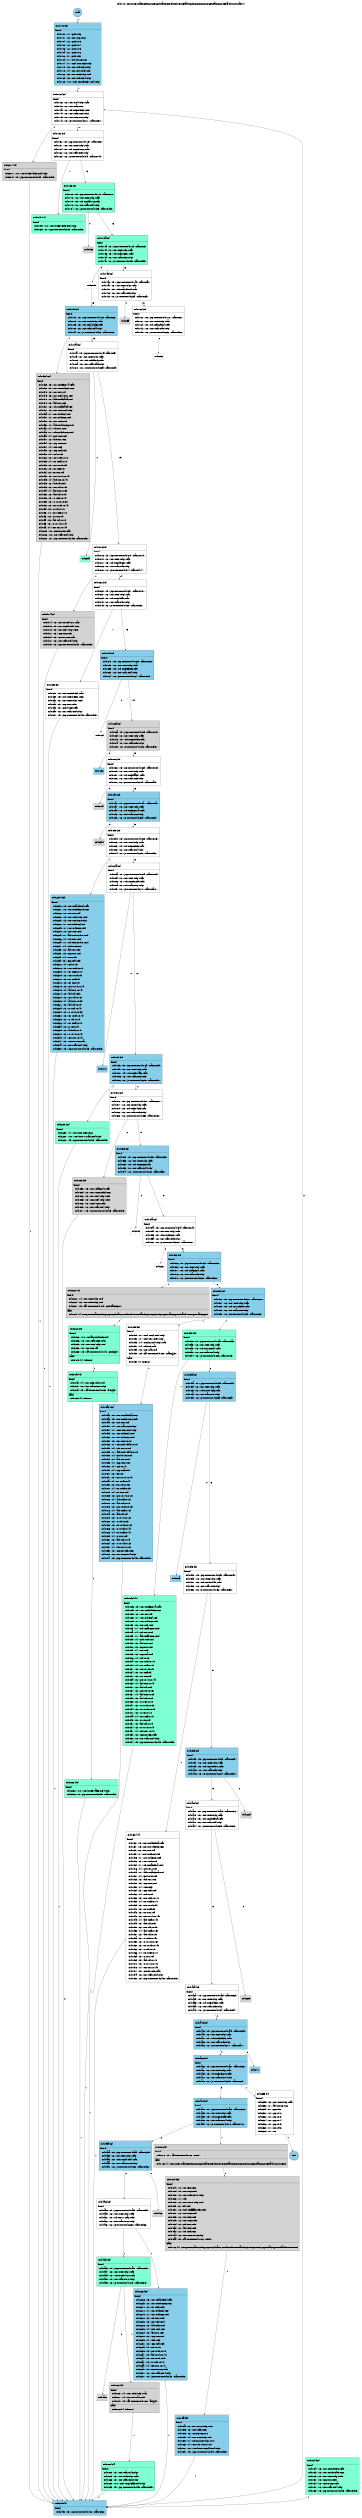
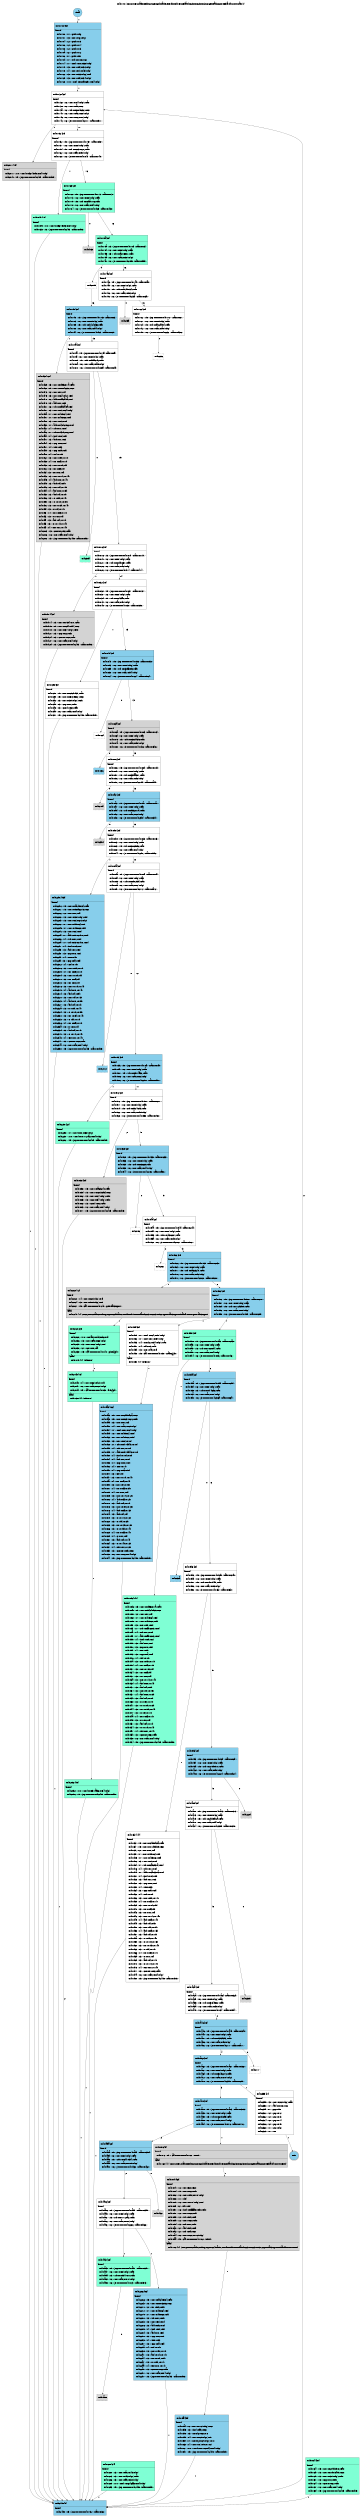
none -> (34, 1371)
(255, 2070) -> (255, 2070)
(134, 2398) -> none
